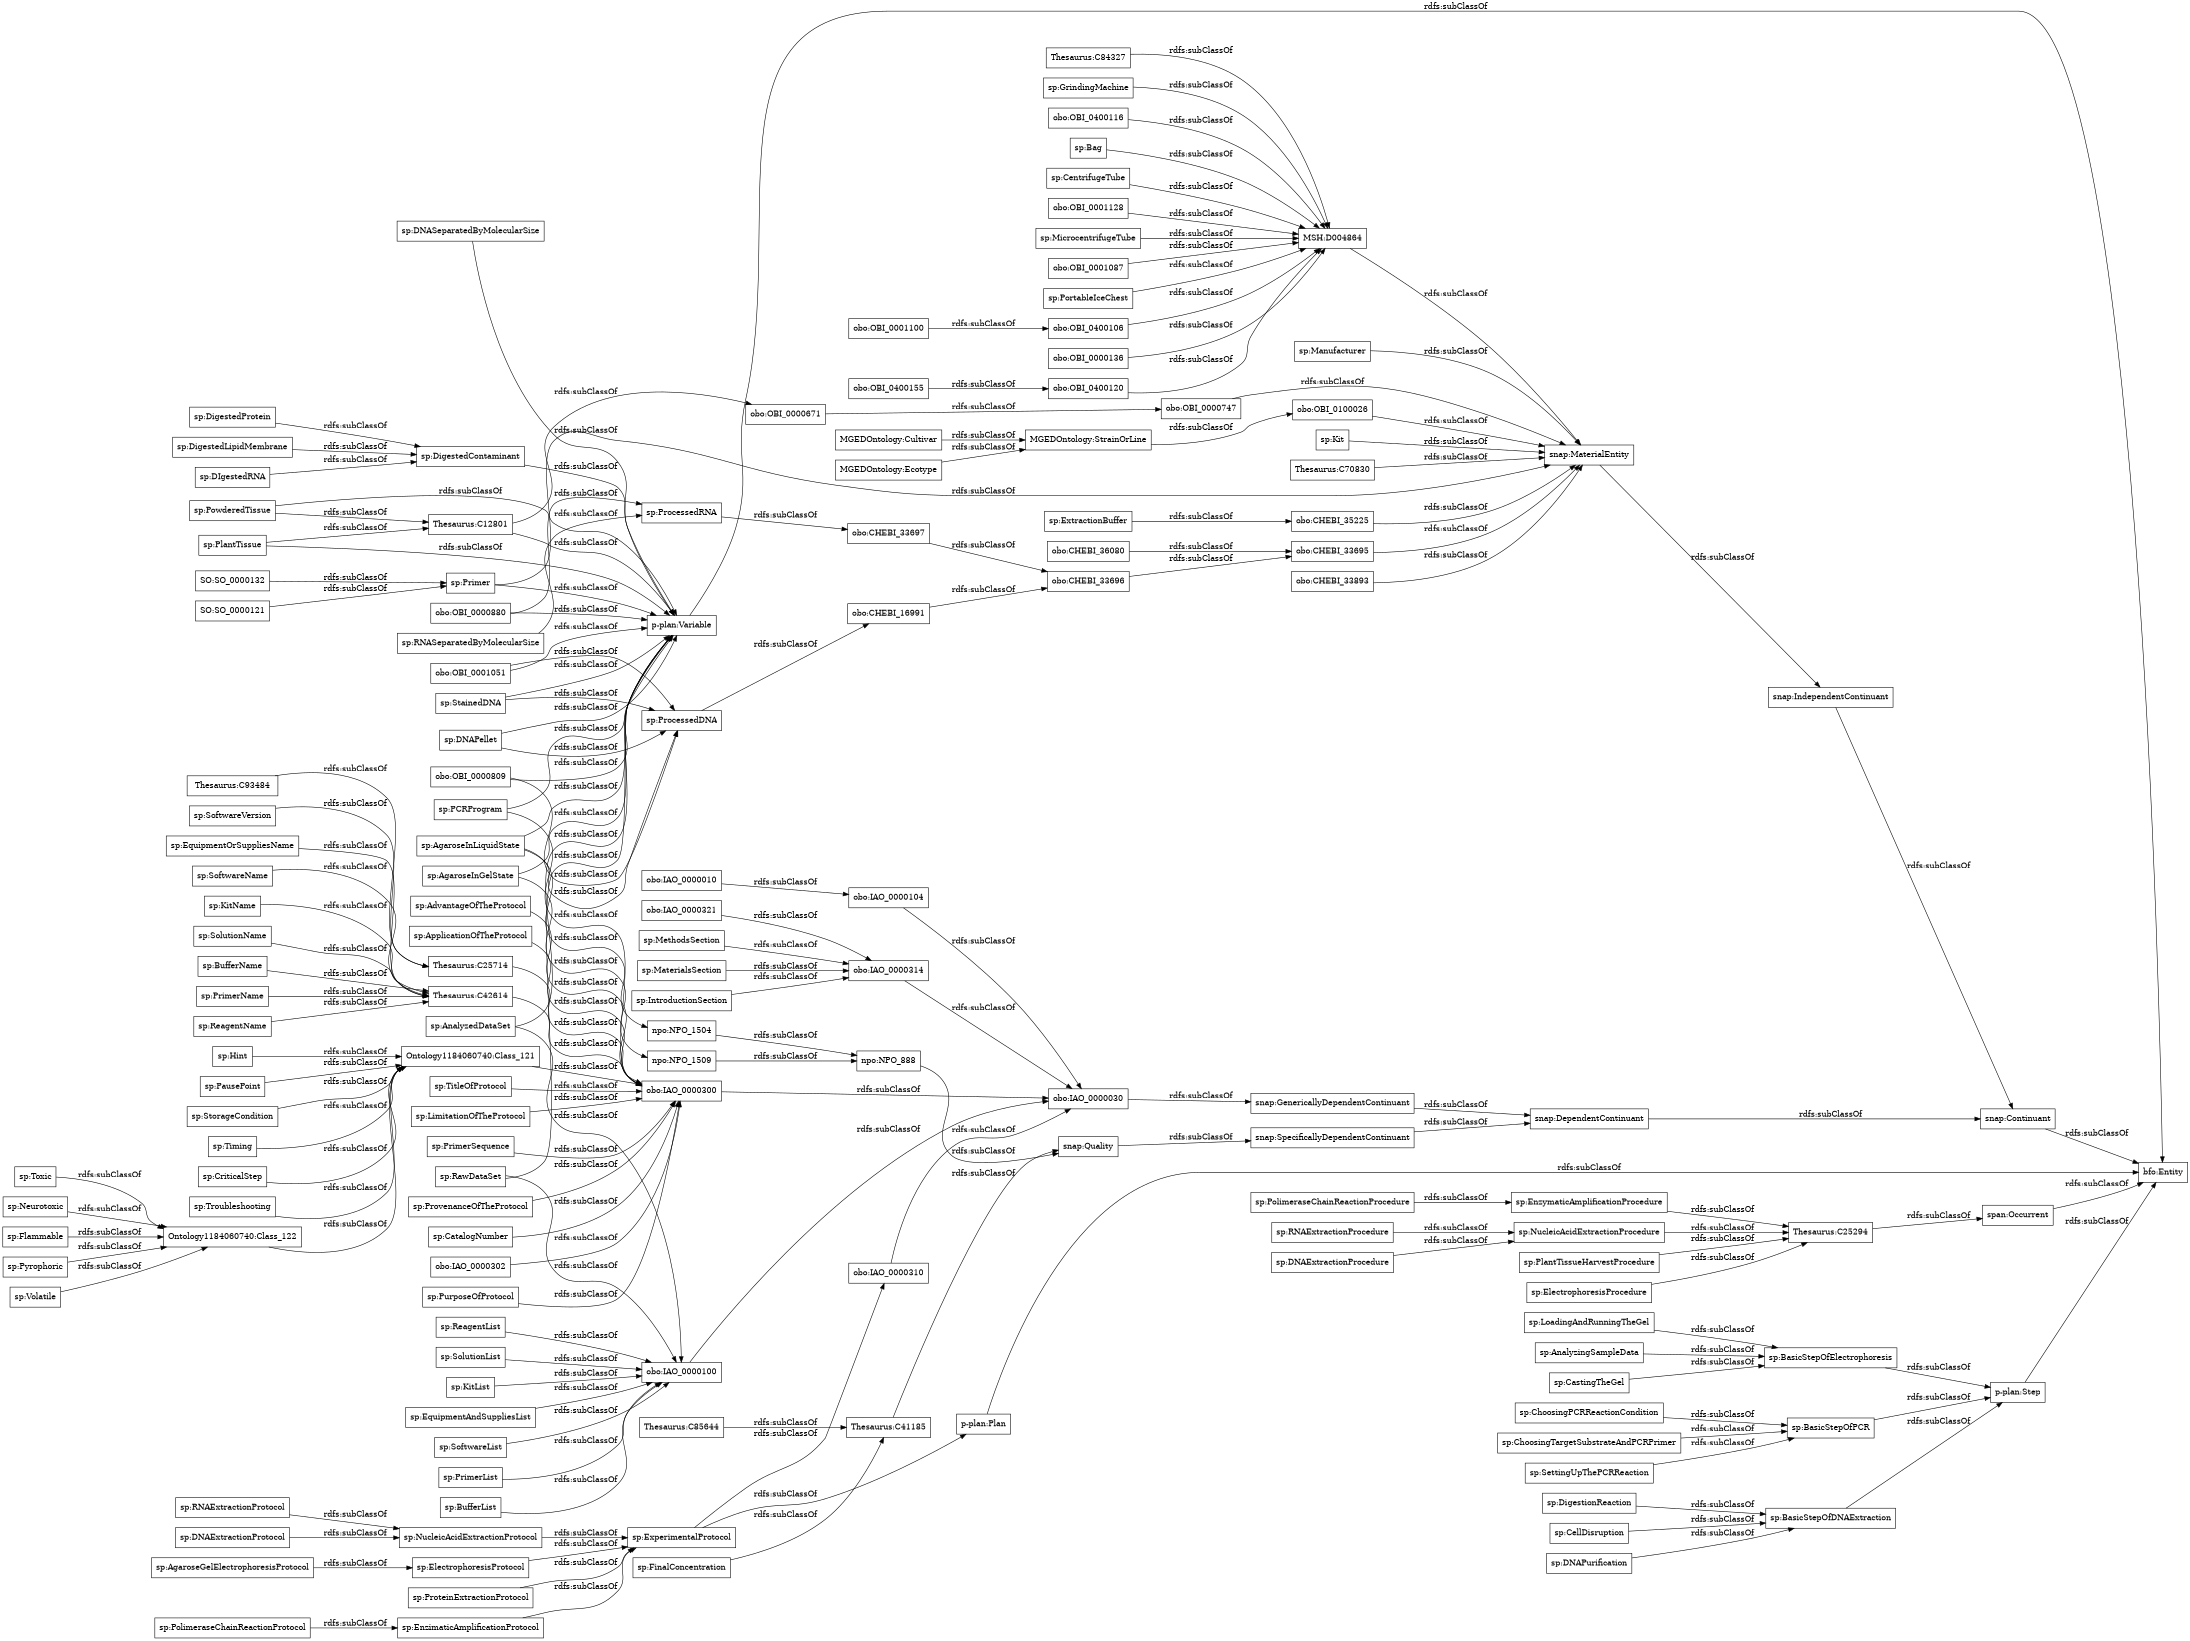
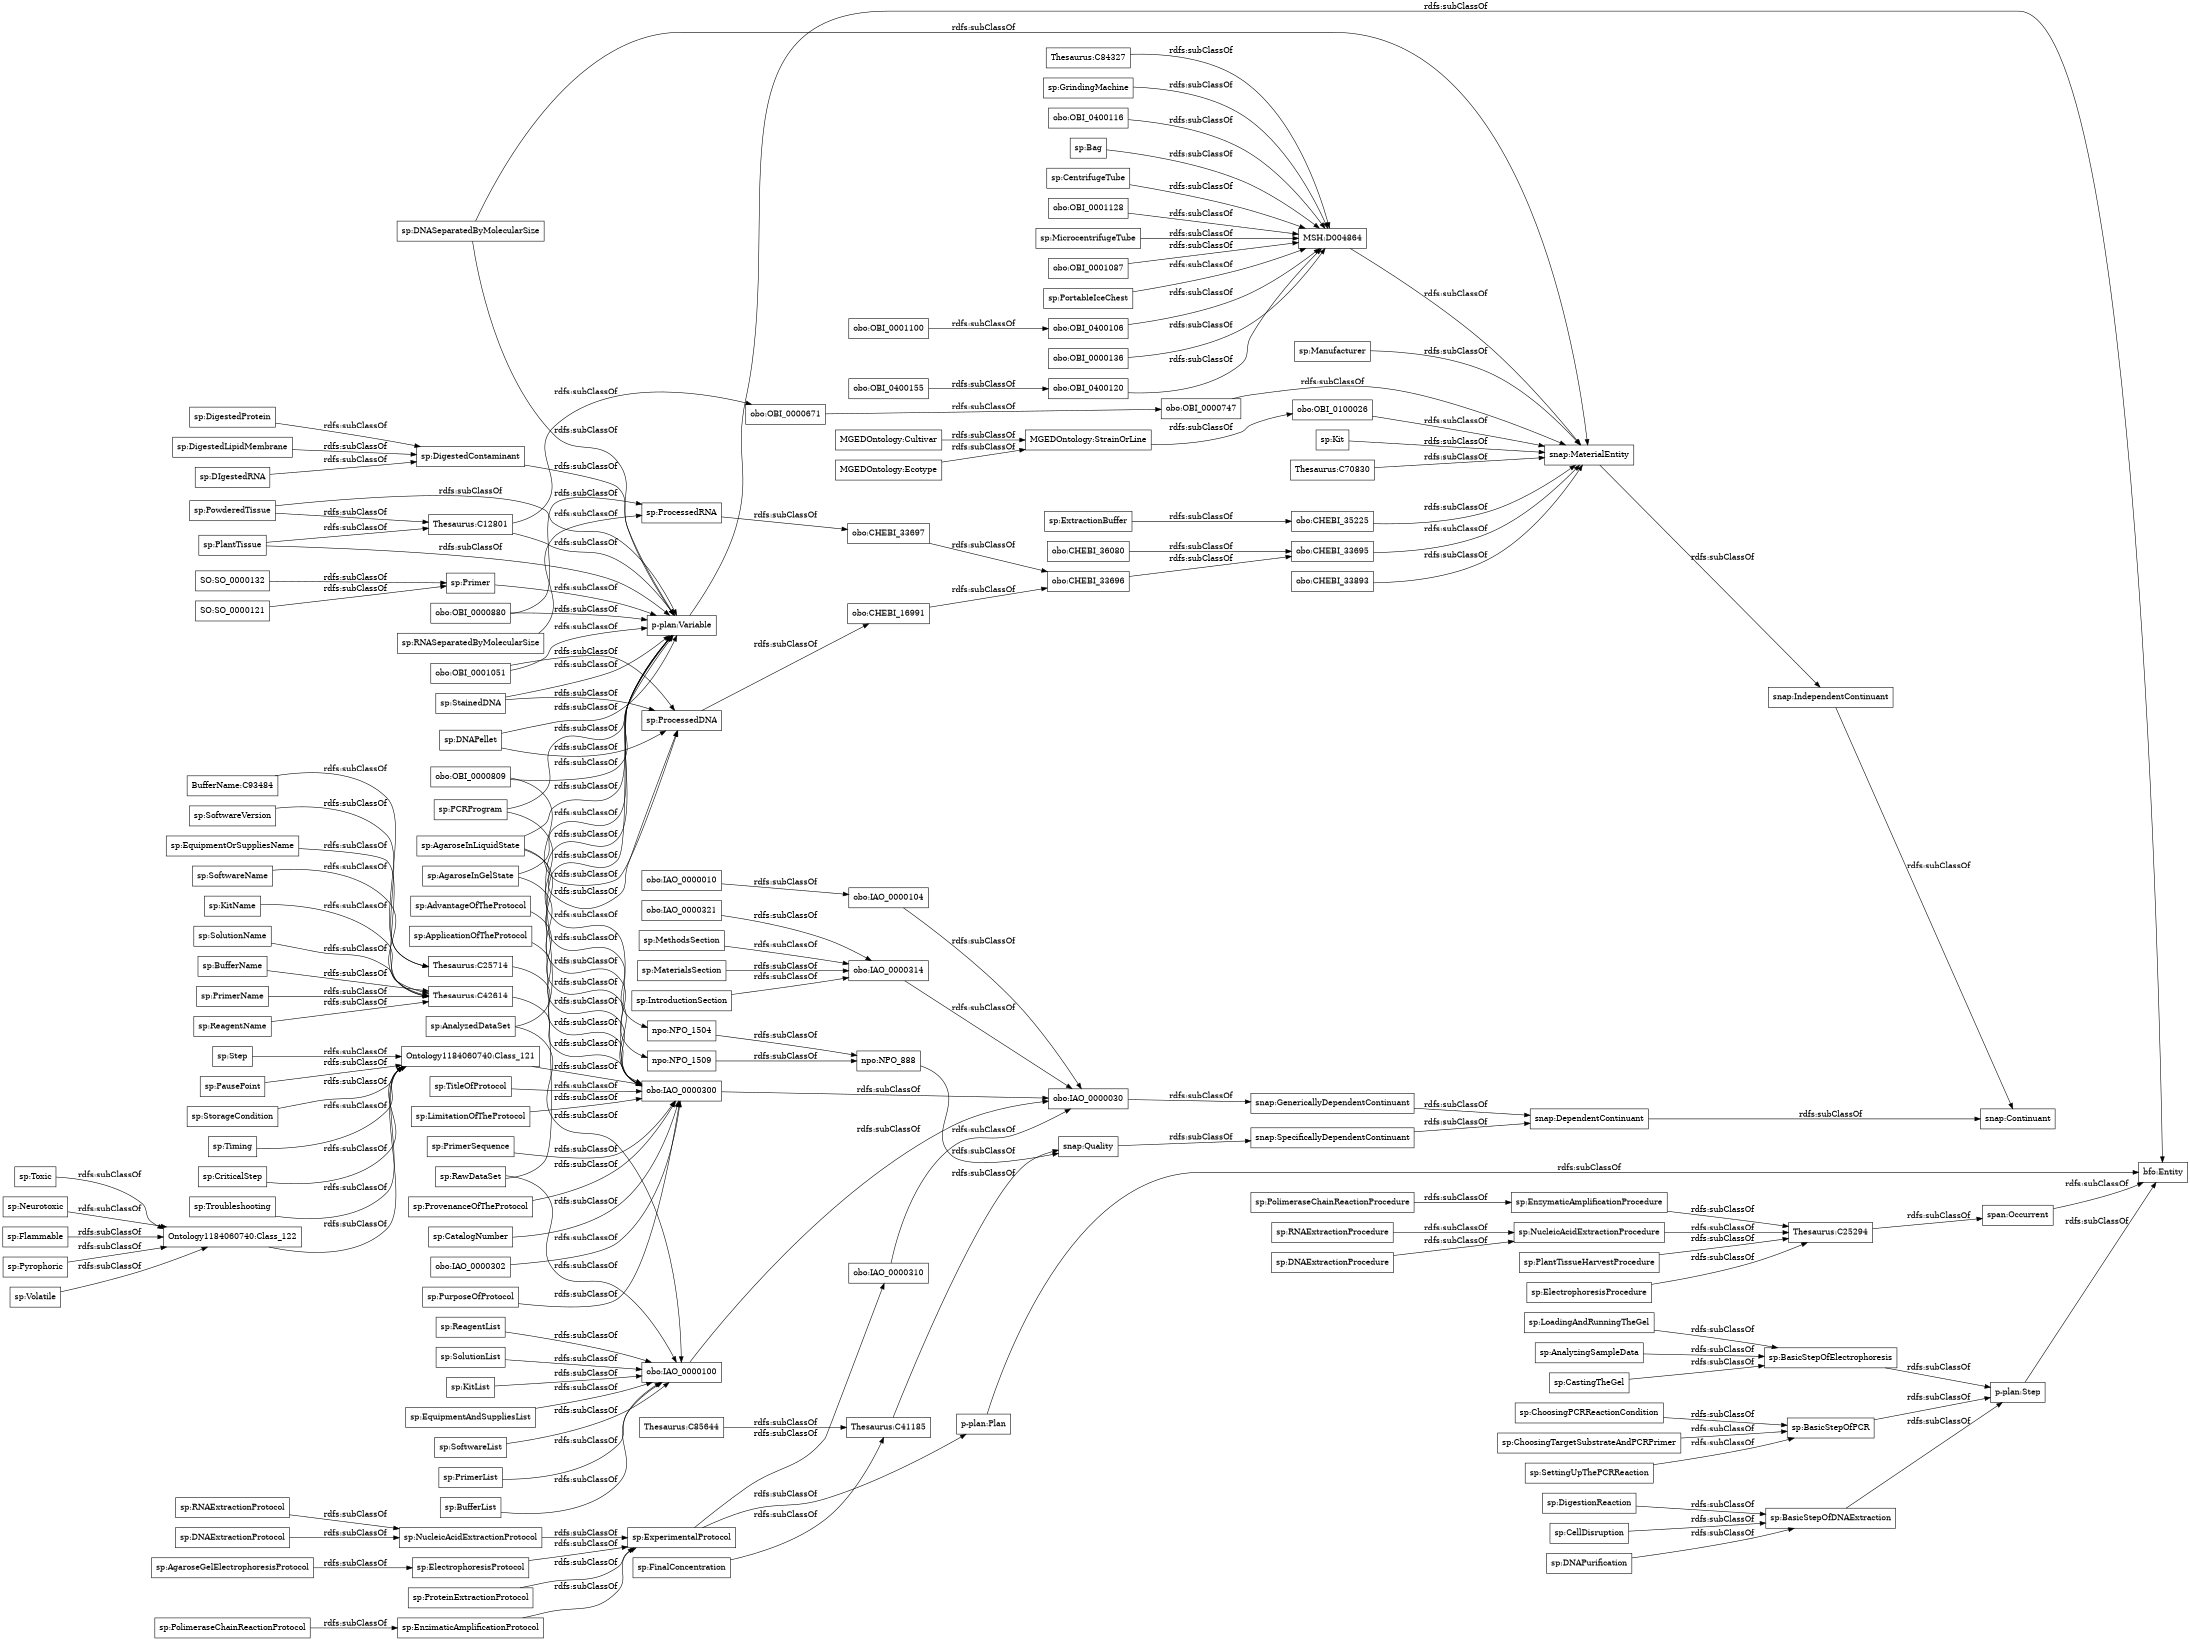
(954, 495) -> (1120, 32)
(233, 786) -> (233, 786)
(233, 1057) -> (233, 1057)
(2089, 1145) -> none
